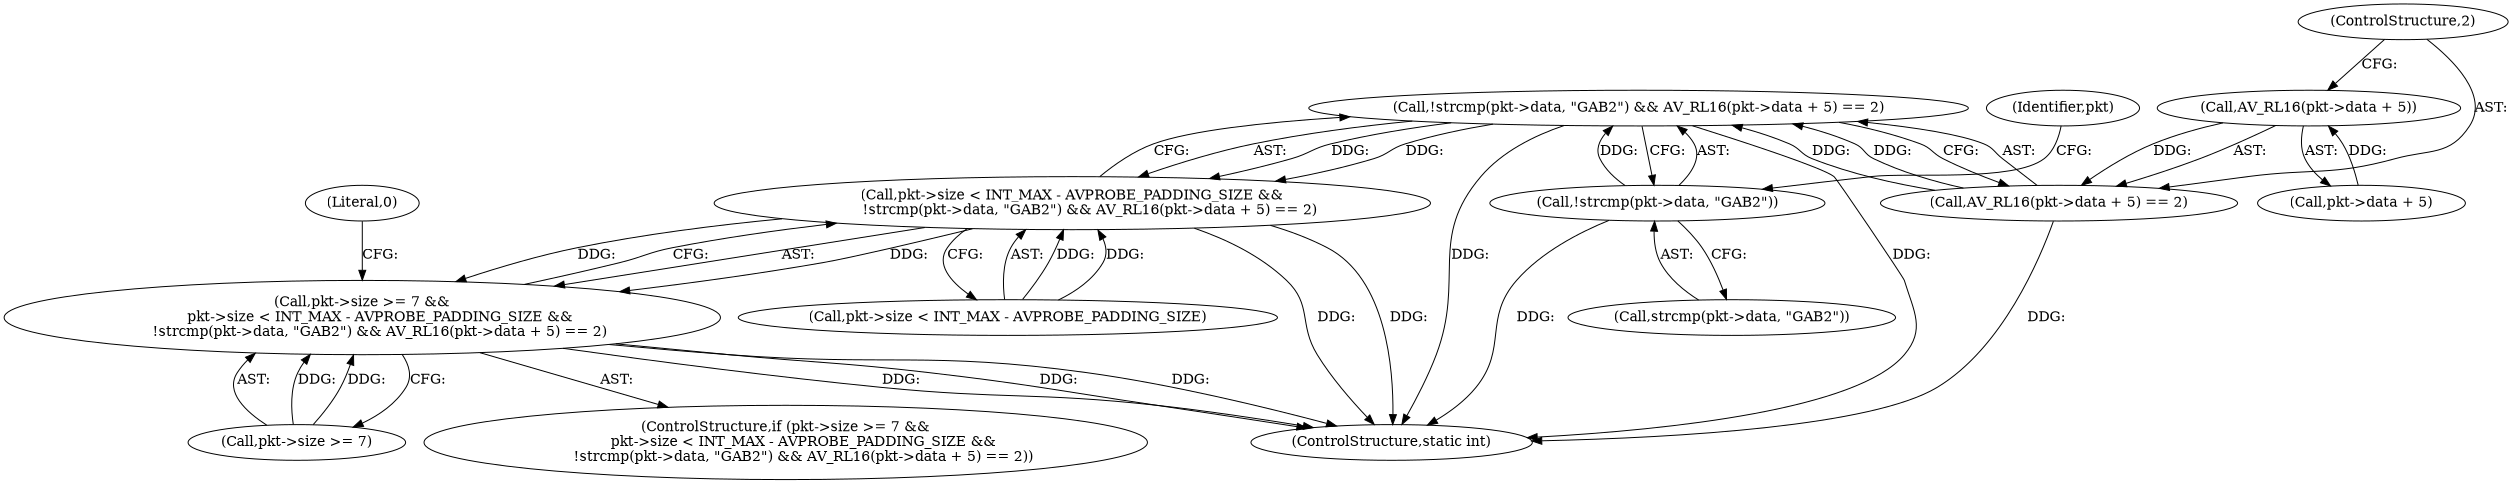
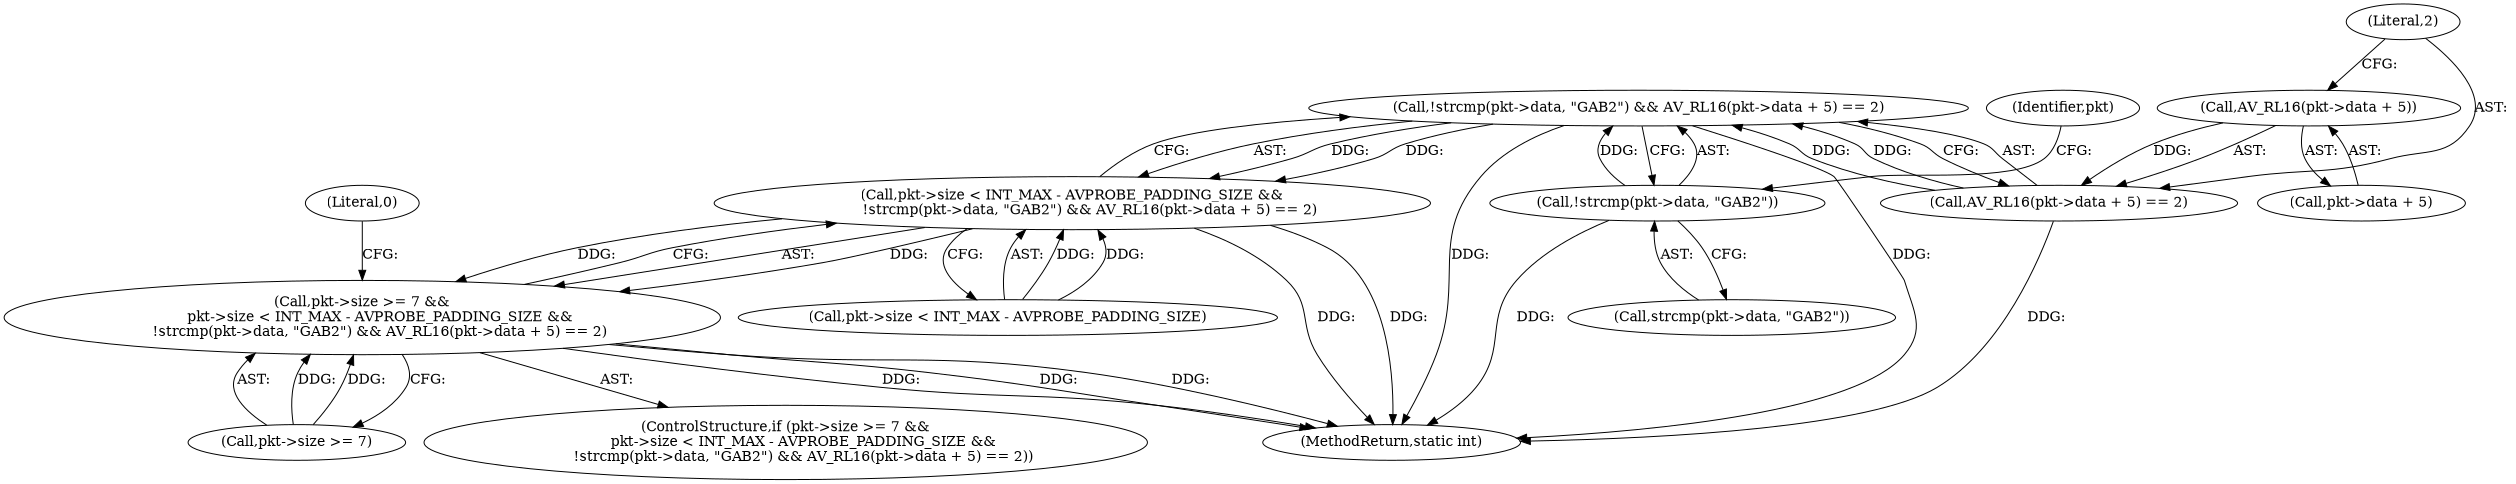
(2403, 22) -> (2403, 22)
(2370, 151) -> (2367, 151)
(1392, 442) -> (1392, 442)
